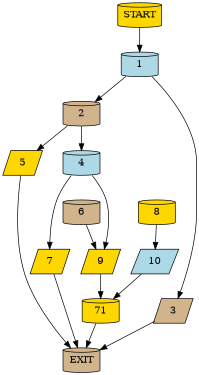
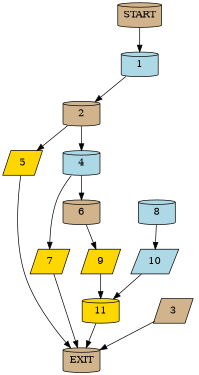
(140, 15) -> (140, 15)
(197, 179) -> none
(108, 207) -> (82, 184)
(157, 212) -> (157, 212)
(101, 311) -> (101, 311)
